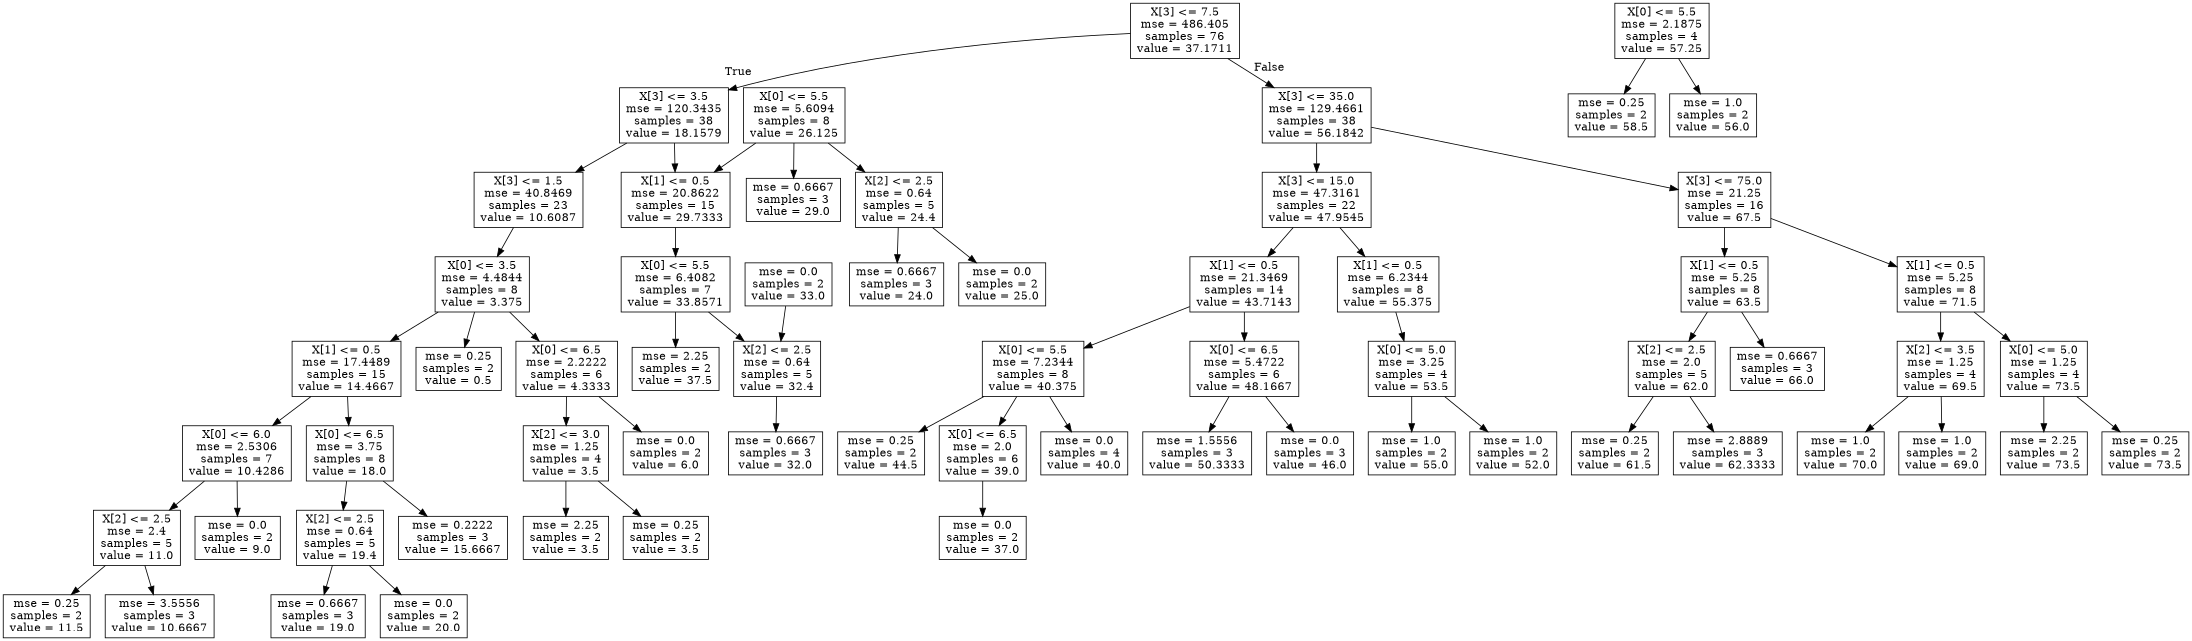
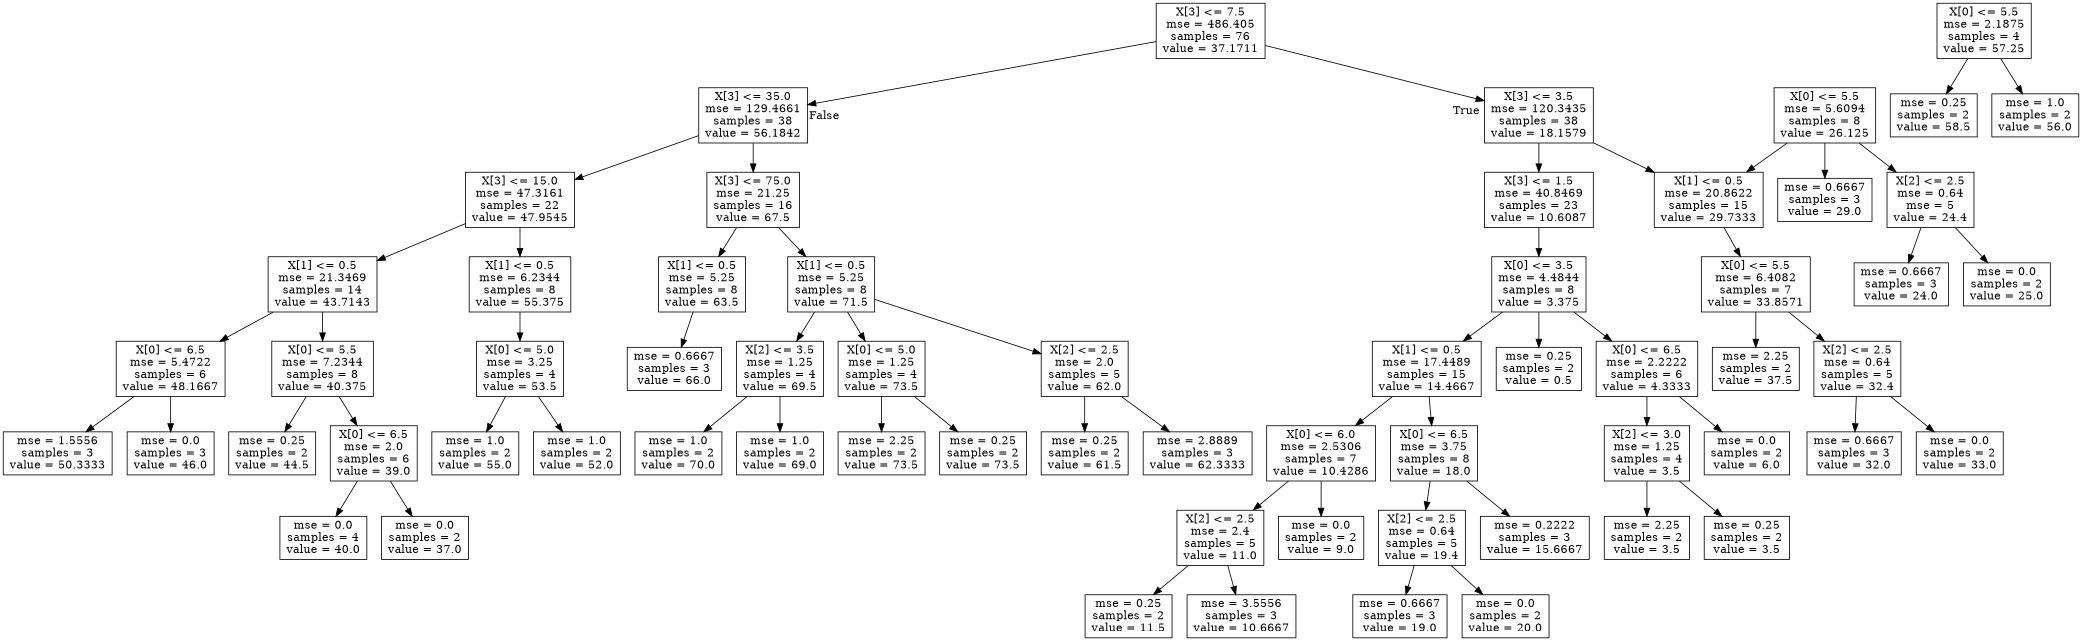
(899, 200) -> (1930, 200)
(784, 320) -> (1909, 412)
(1700, 323) -> (954, 325)
(1058, 411) -> (349, 495)
